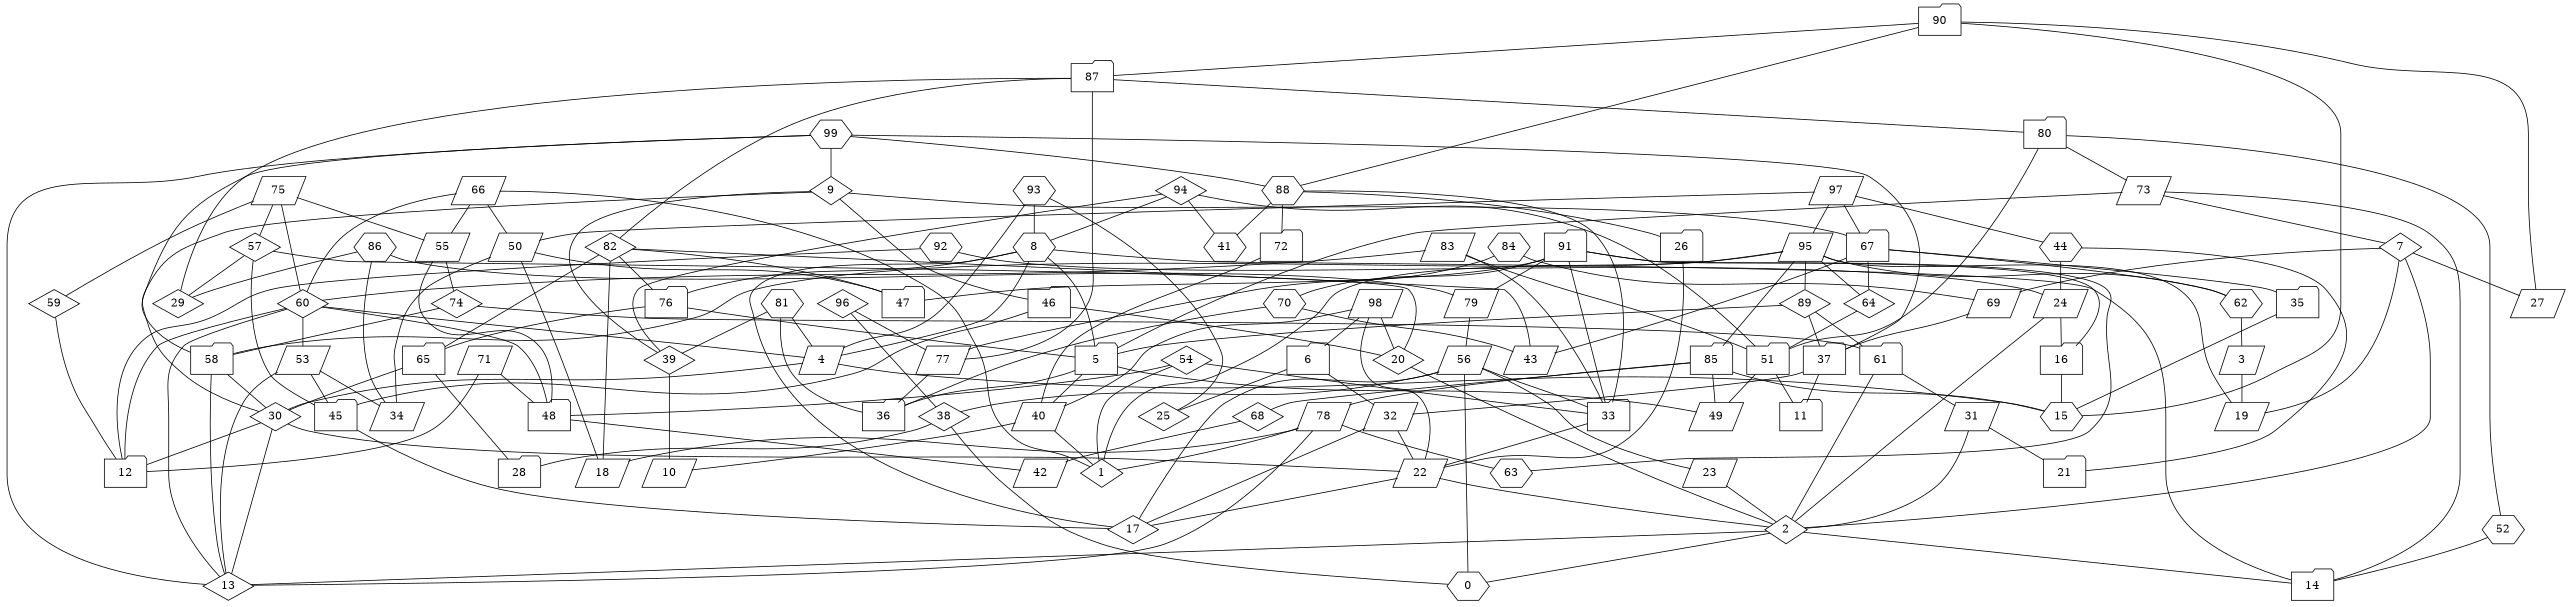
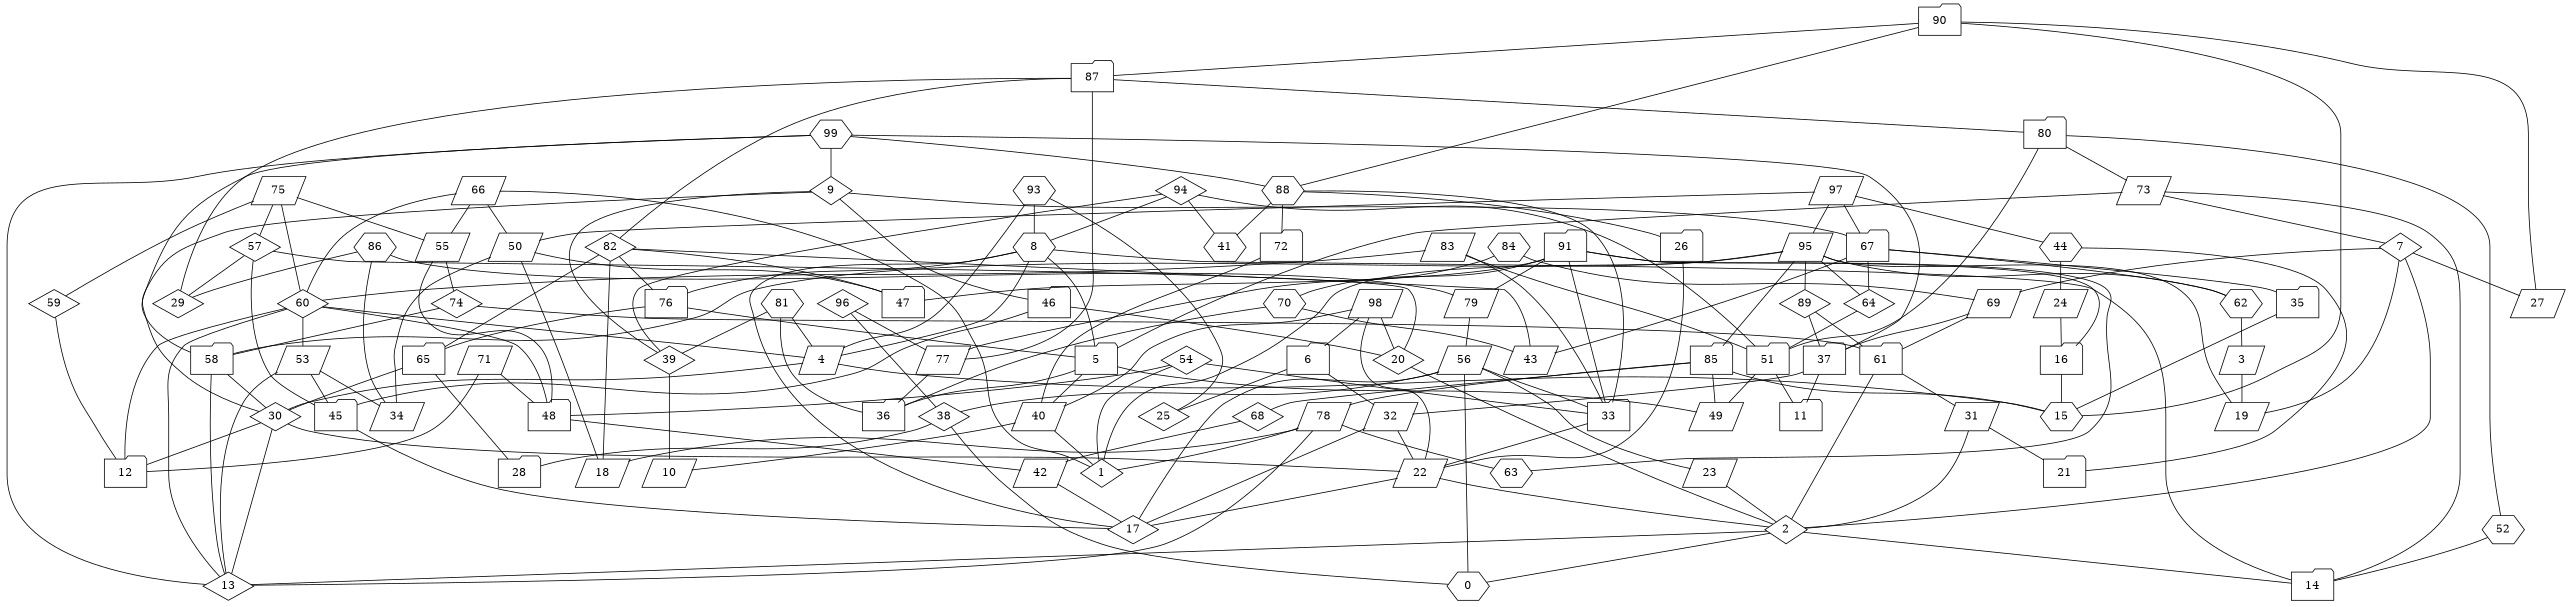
(941, 247) -> none
(1483, 320) -> none
none -> (1935, 333)
(1919, 419) -> none
none -> (1089, 503)
